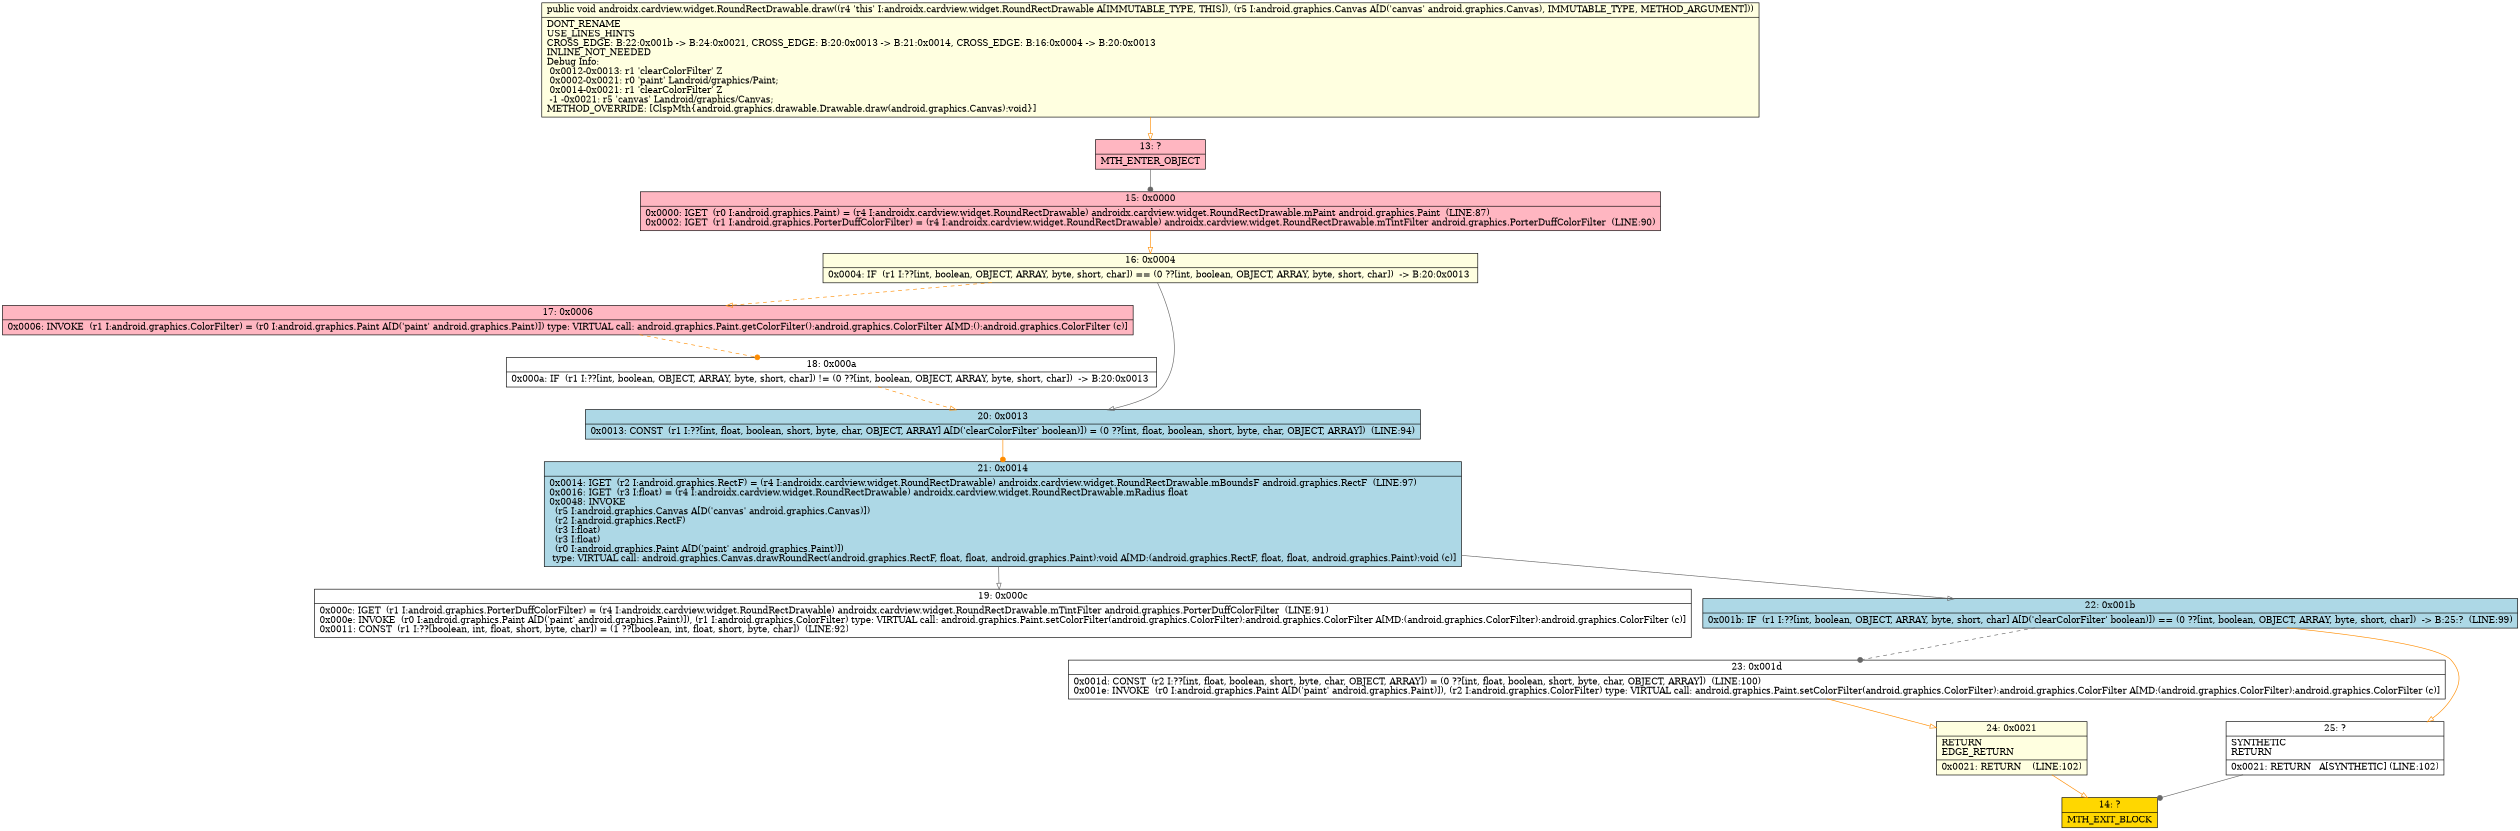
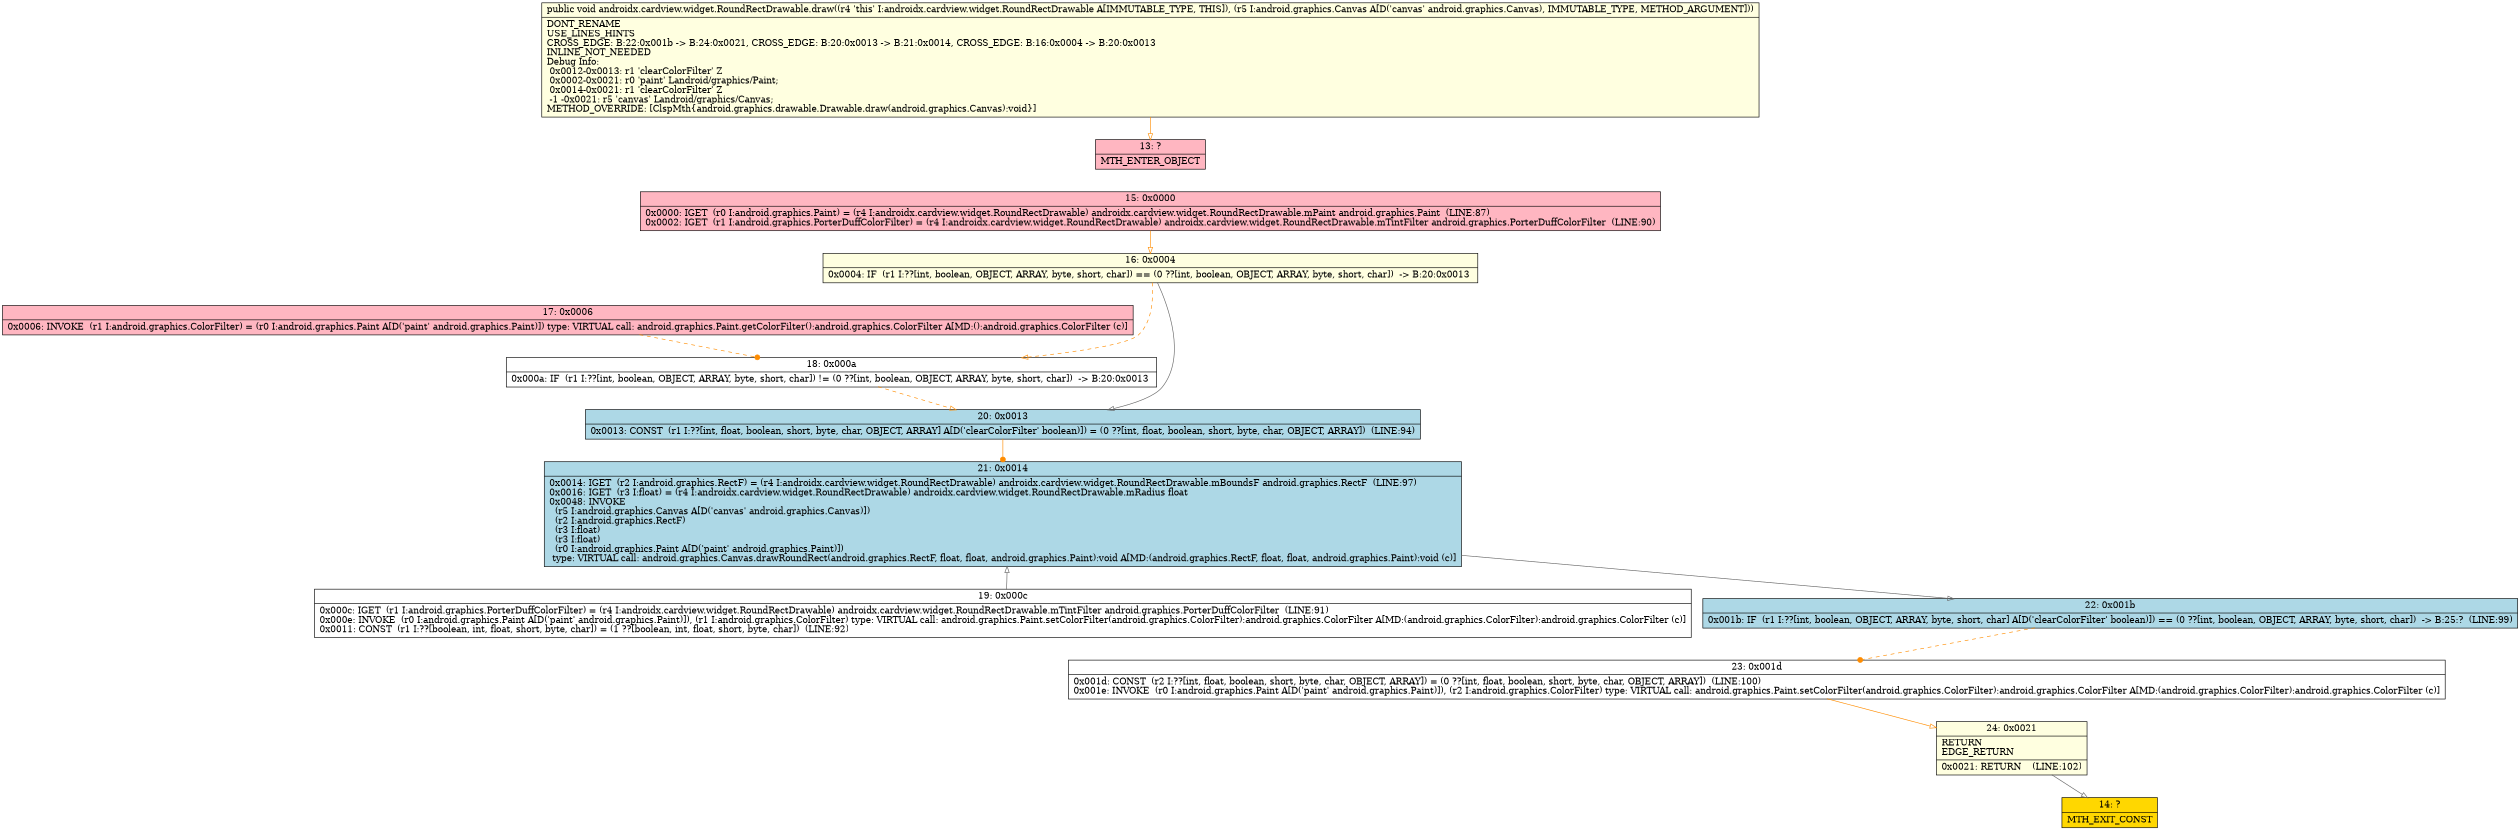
(1150, 178) -> none
(862, 294) -> (1112, 345)
(999, 575) -> (1007, 581)
(1949, 644) -> (1949, 644)
(2335, 748) -> none
(2067, 785) -> (2067, 785)
(2110, 820) -> (2110, 820)
